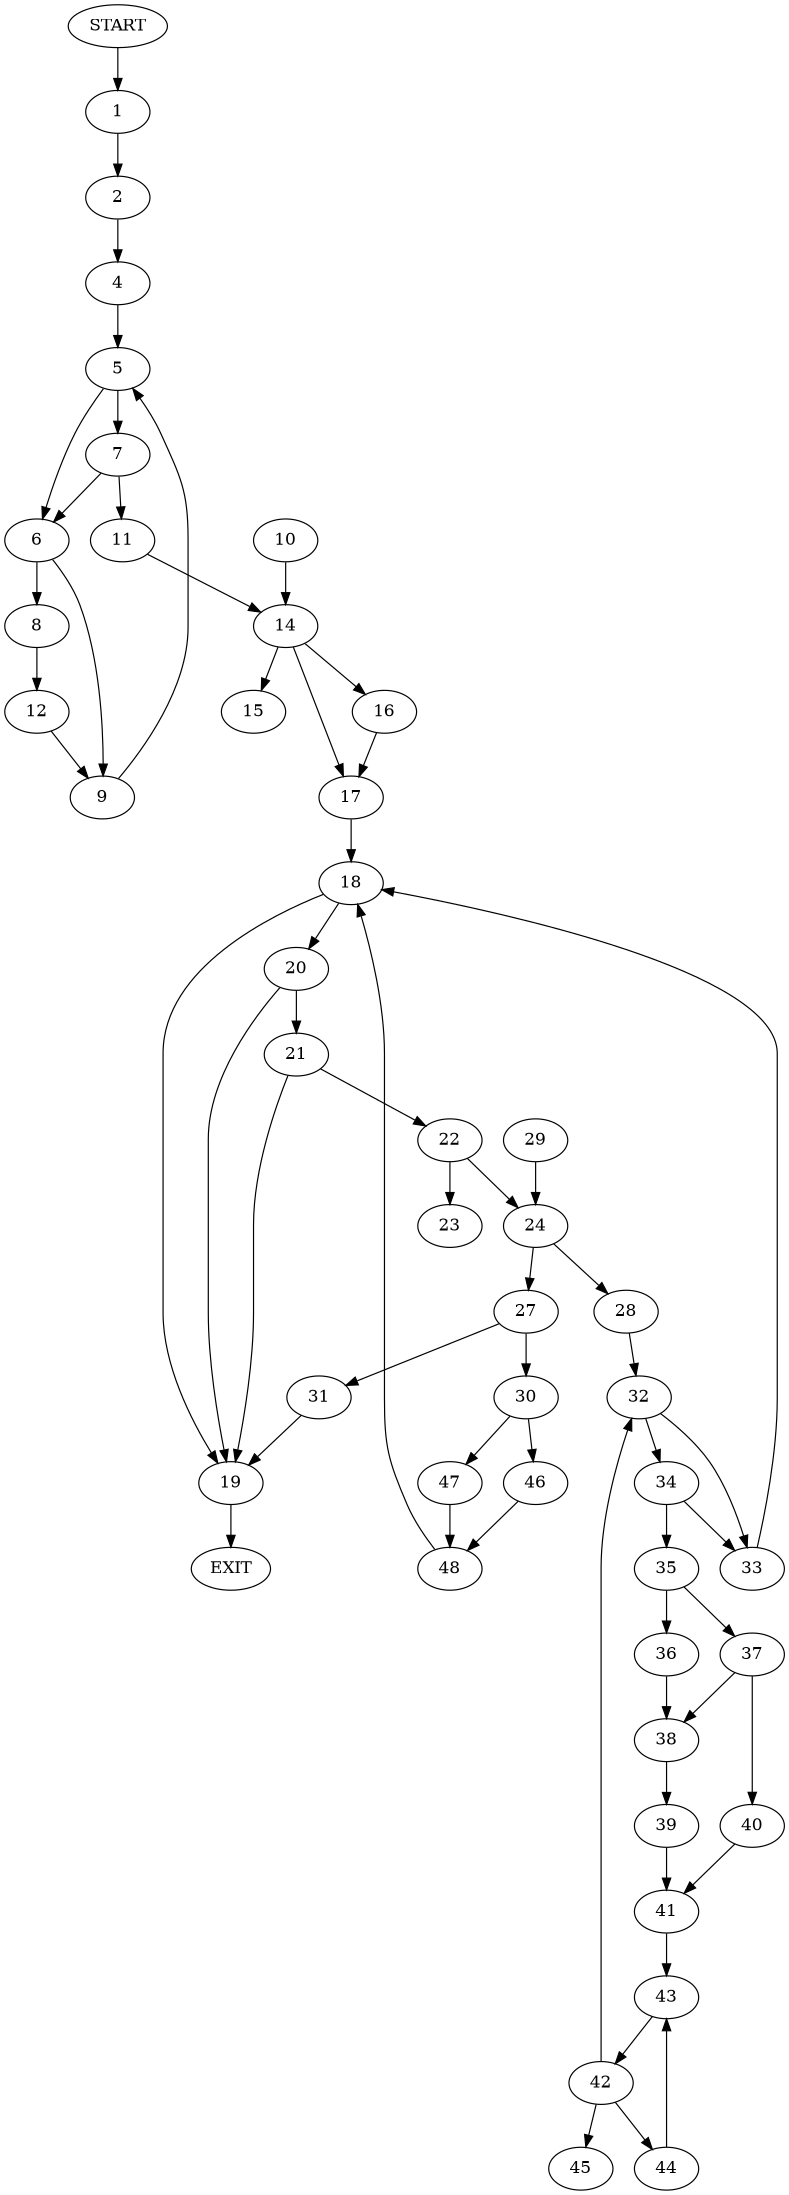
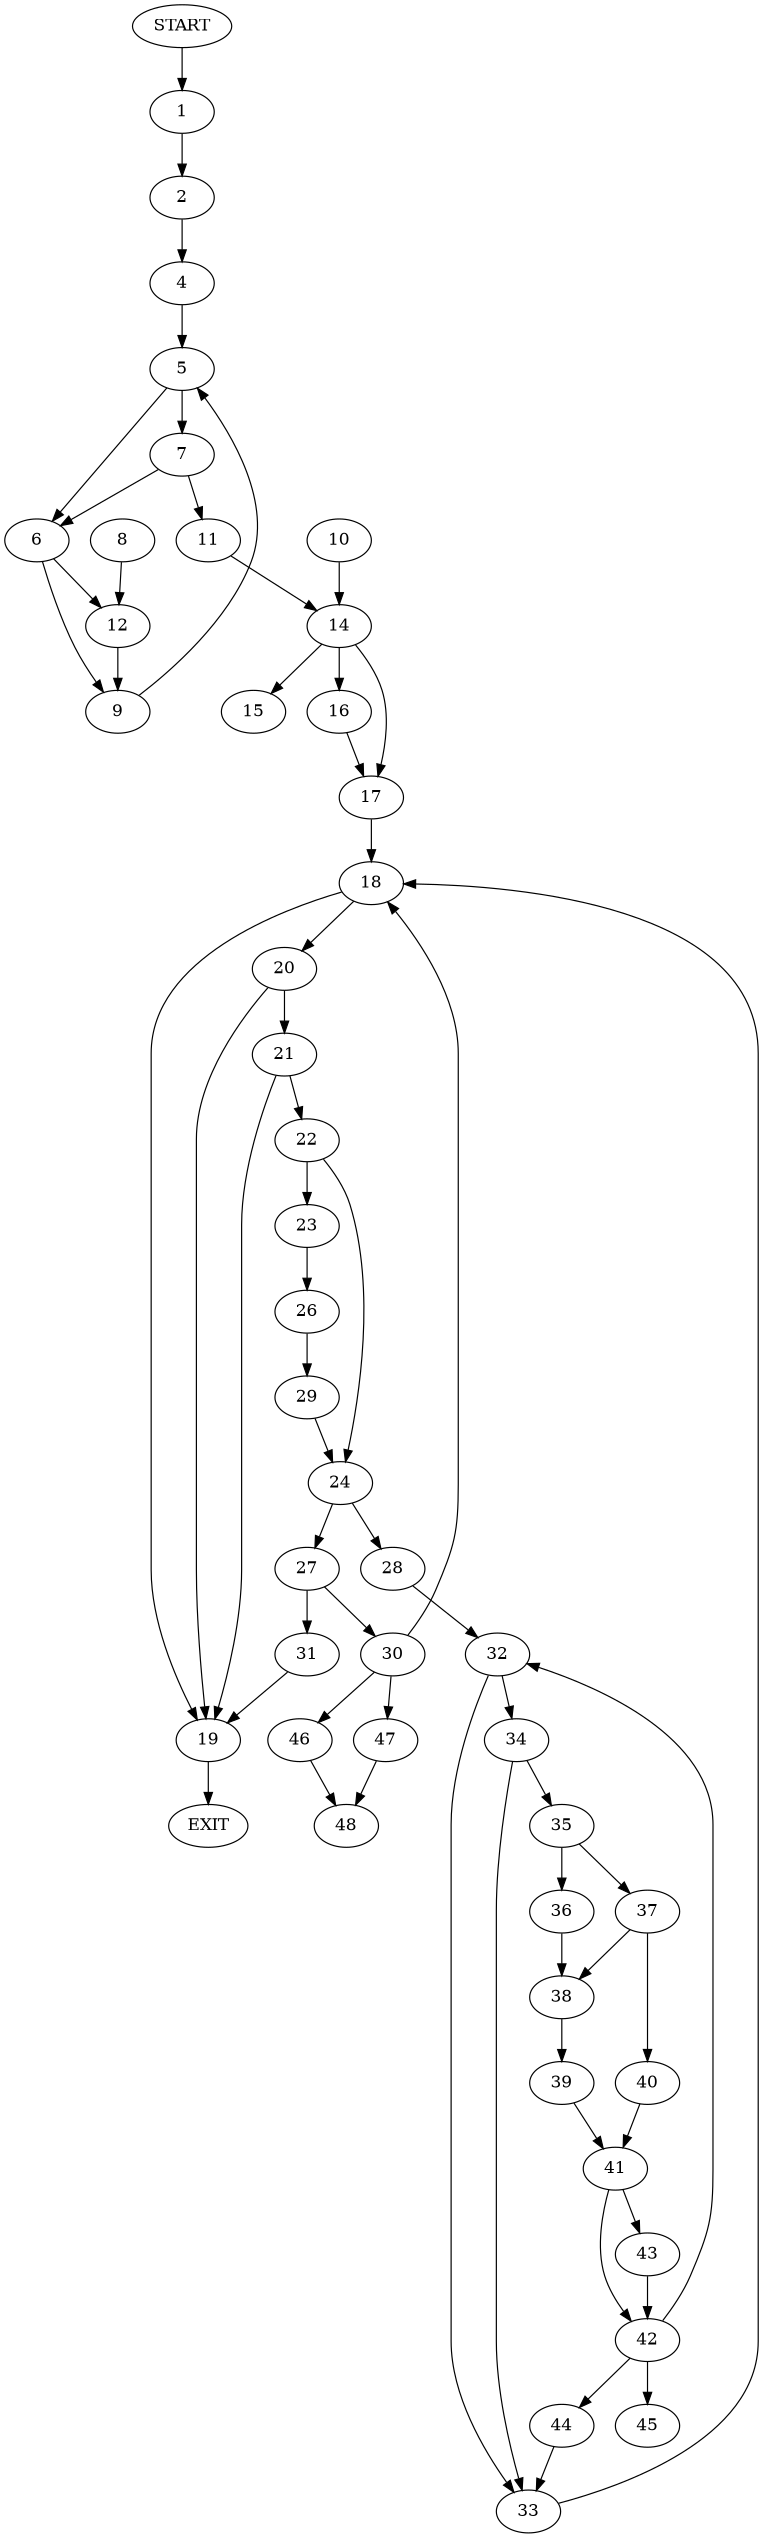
(37, 577) -> (73, 579)
(384, 1237) -> (458, 1271)
none -> (307, 1312)
(667, 2089) -> (547, 2463)
none -> (601, 2253)
